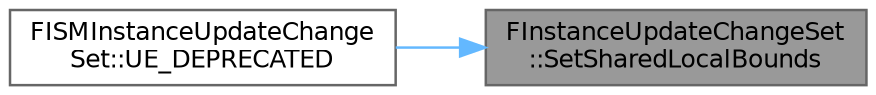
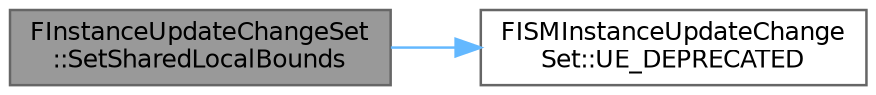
(428, 48) -> (423, 48)
